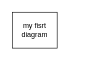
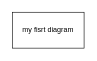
(35, 30) -> (48, 30)
